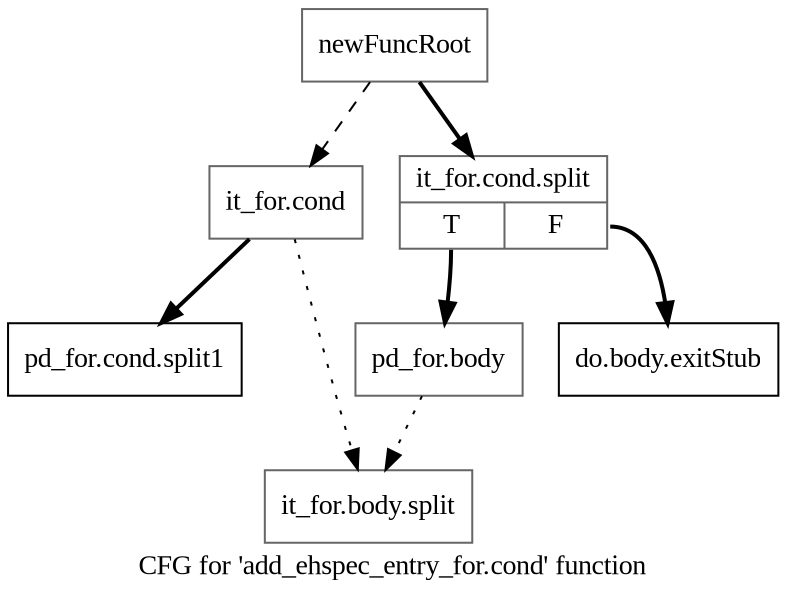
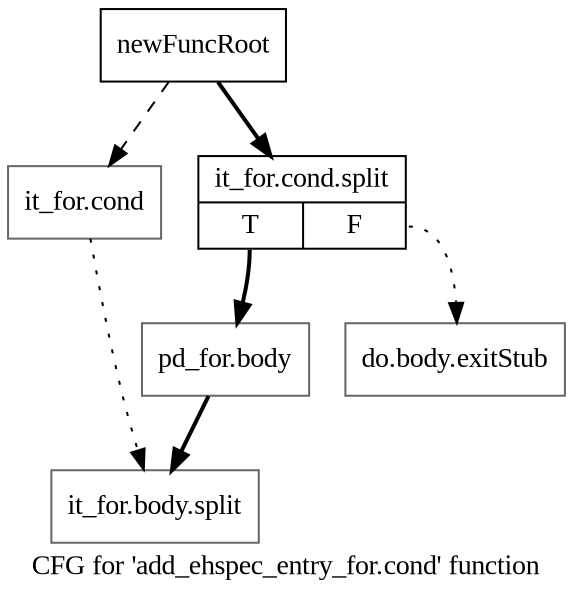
(395, 45) -> (193, 45)
(503, 202) -> (302, 202)
(650, 254) -> (446, 255)
(125, 359) -> none
(669, 359) -> (455, 359)
(408, 424) -> (195, 424)
